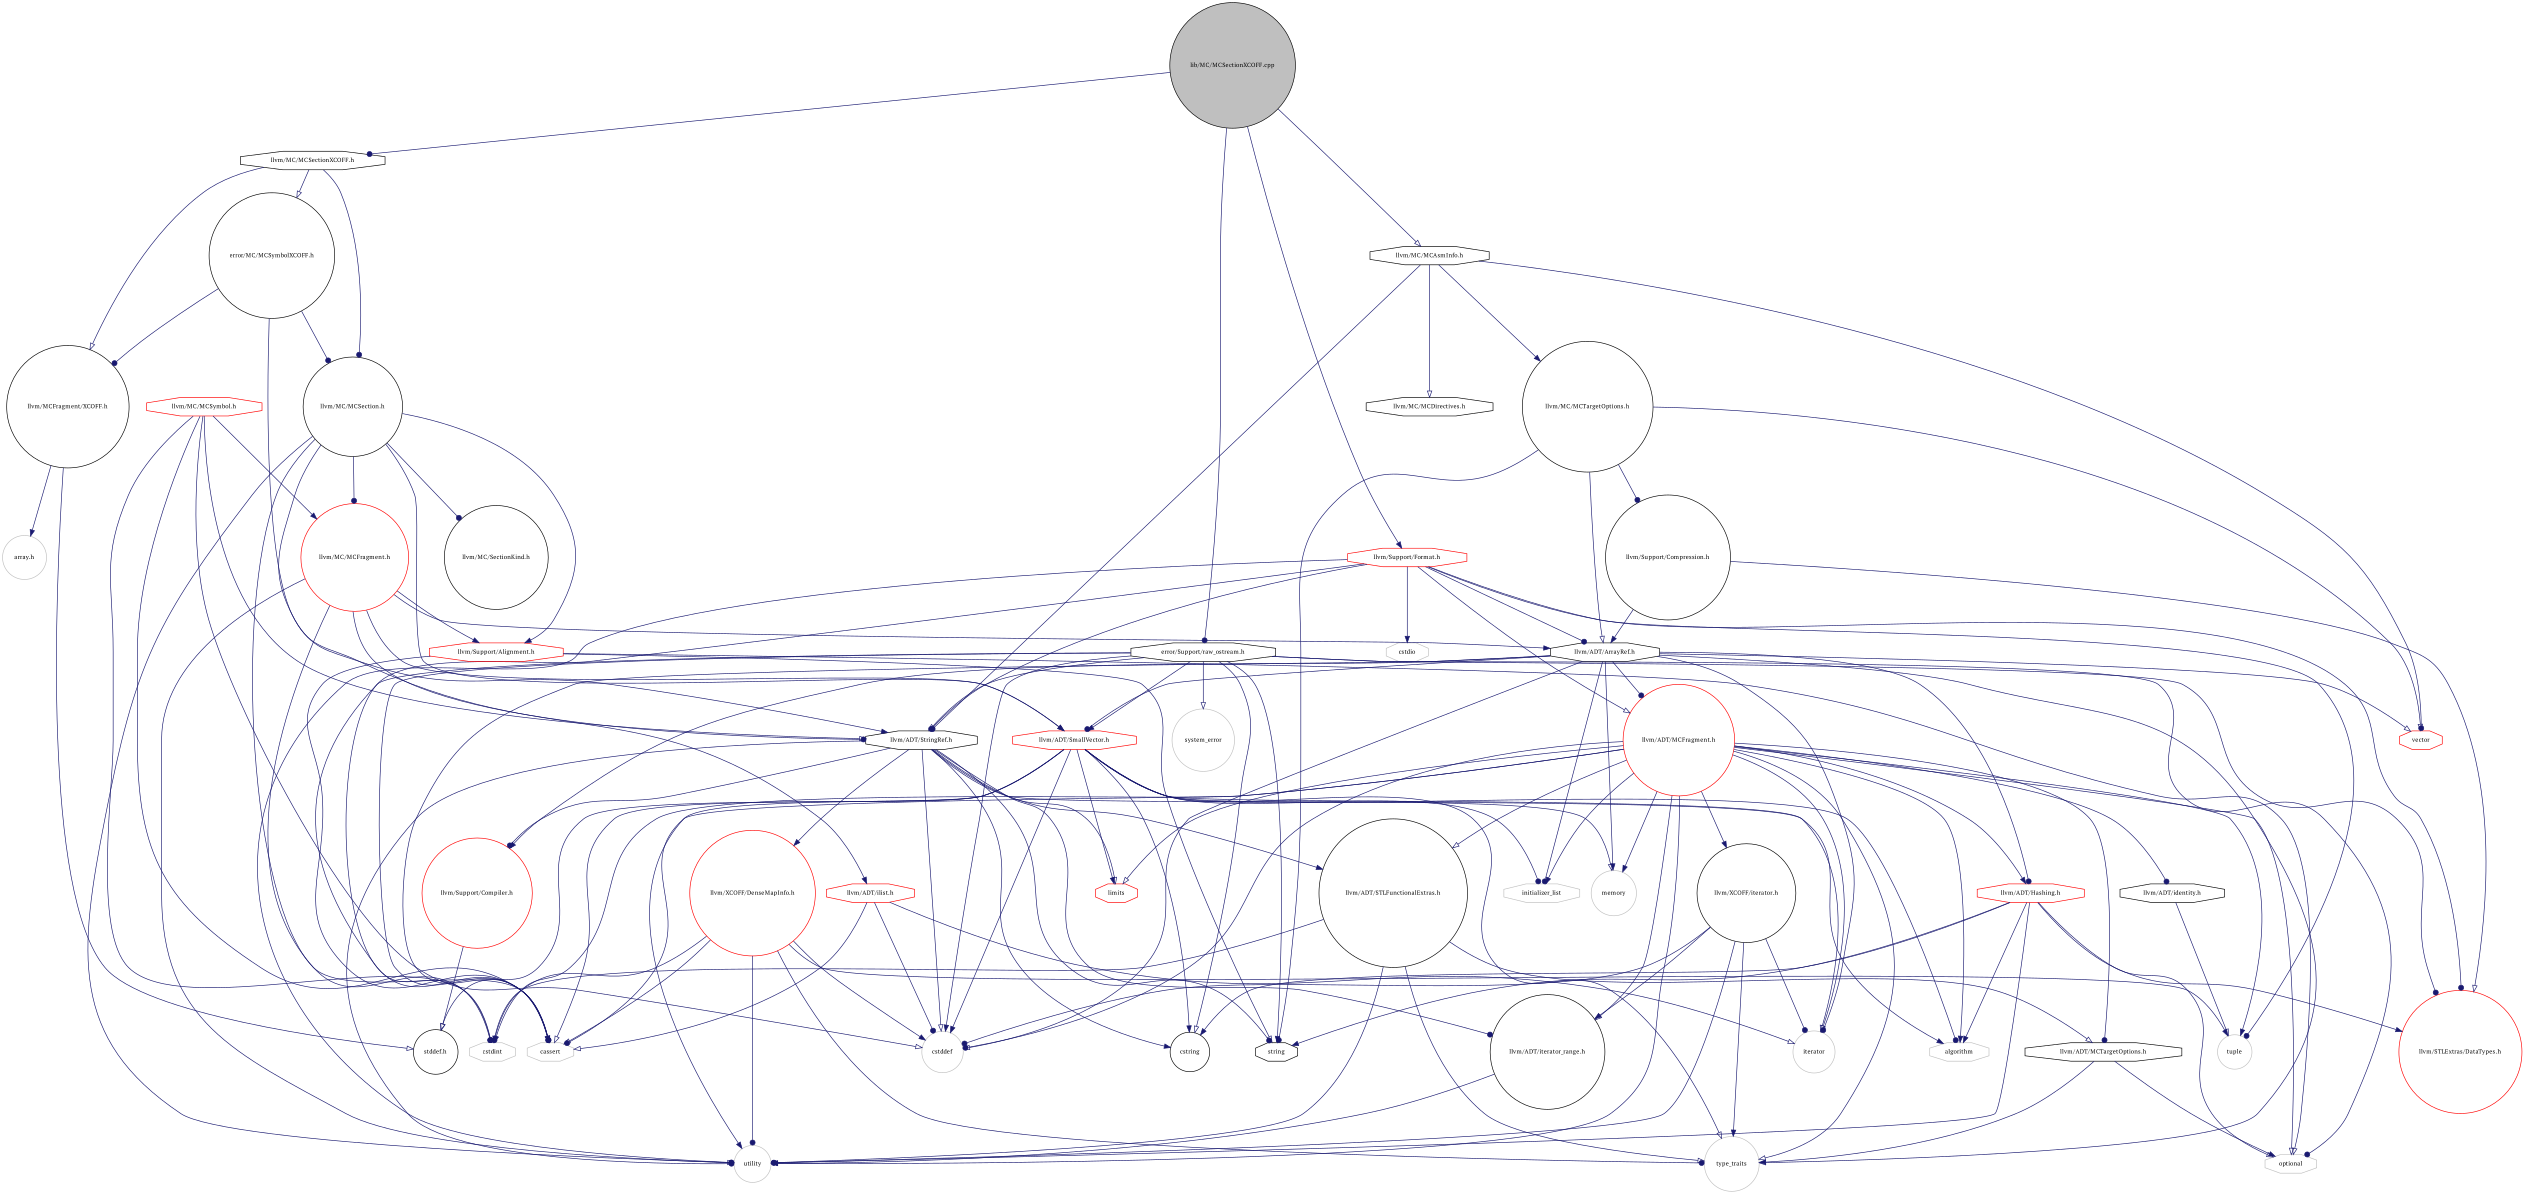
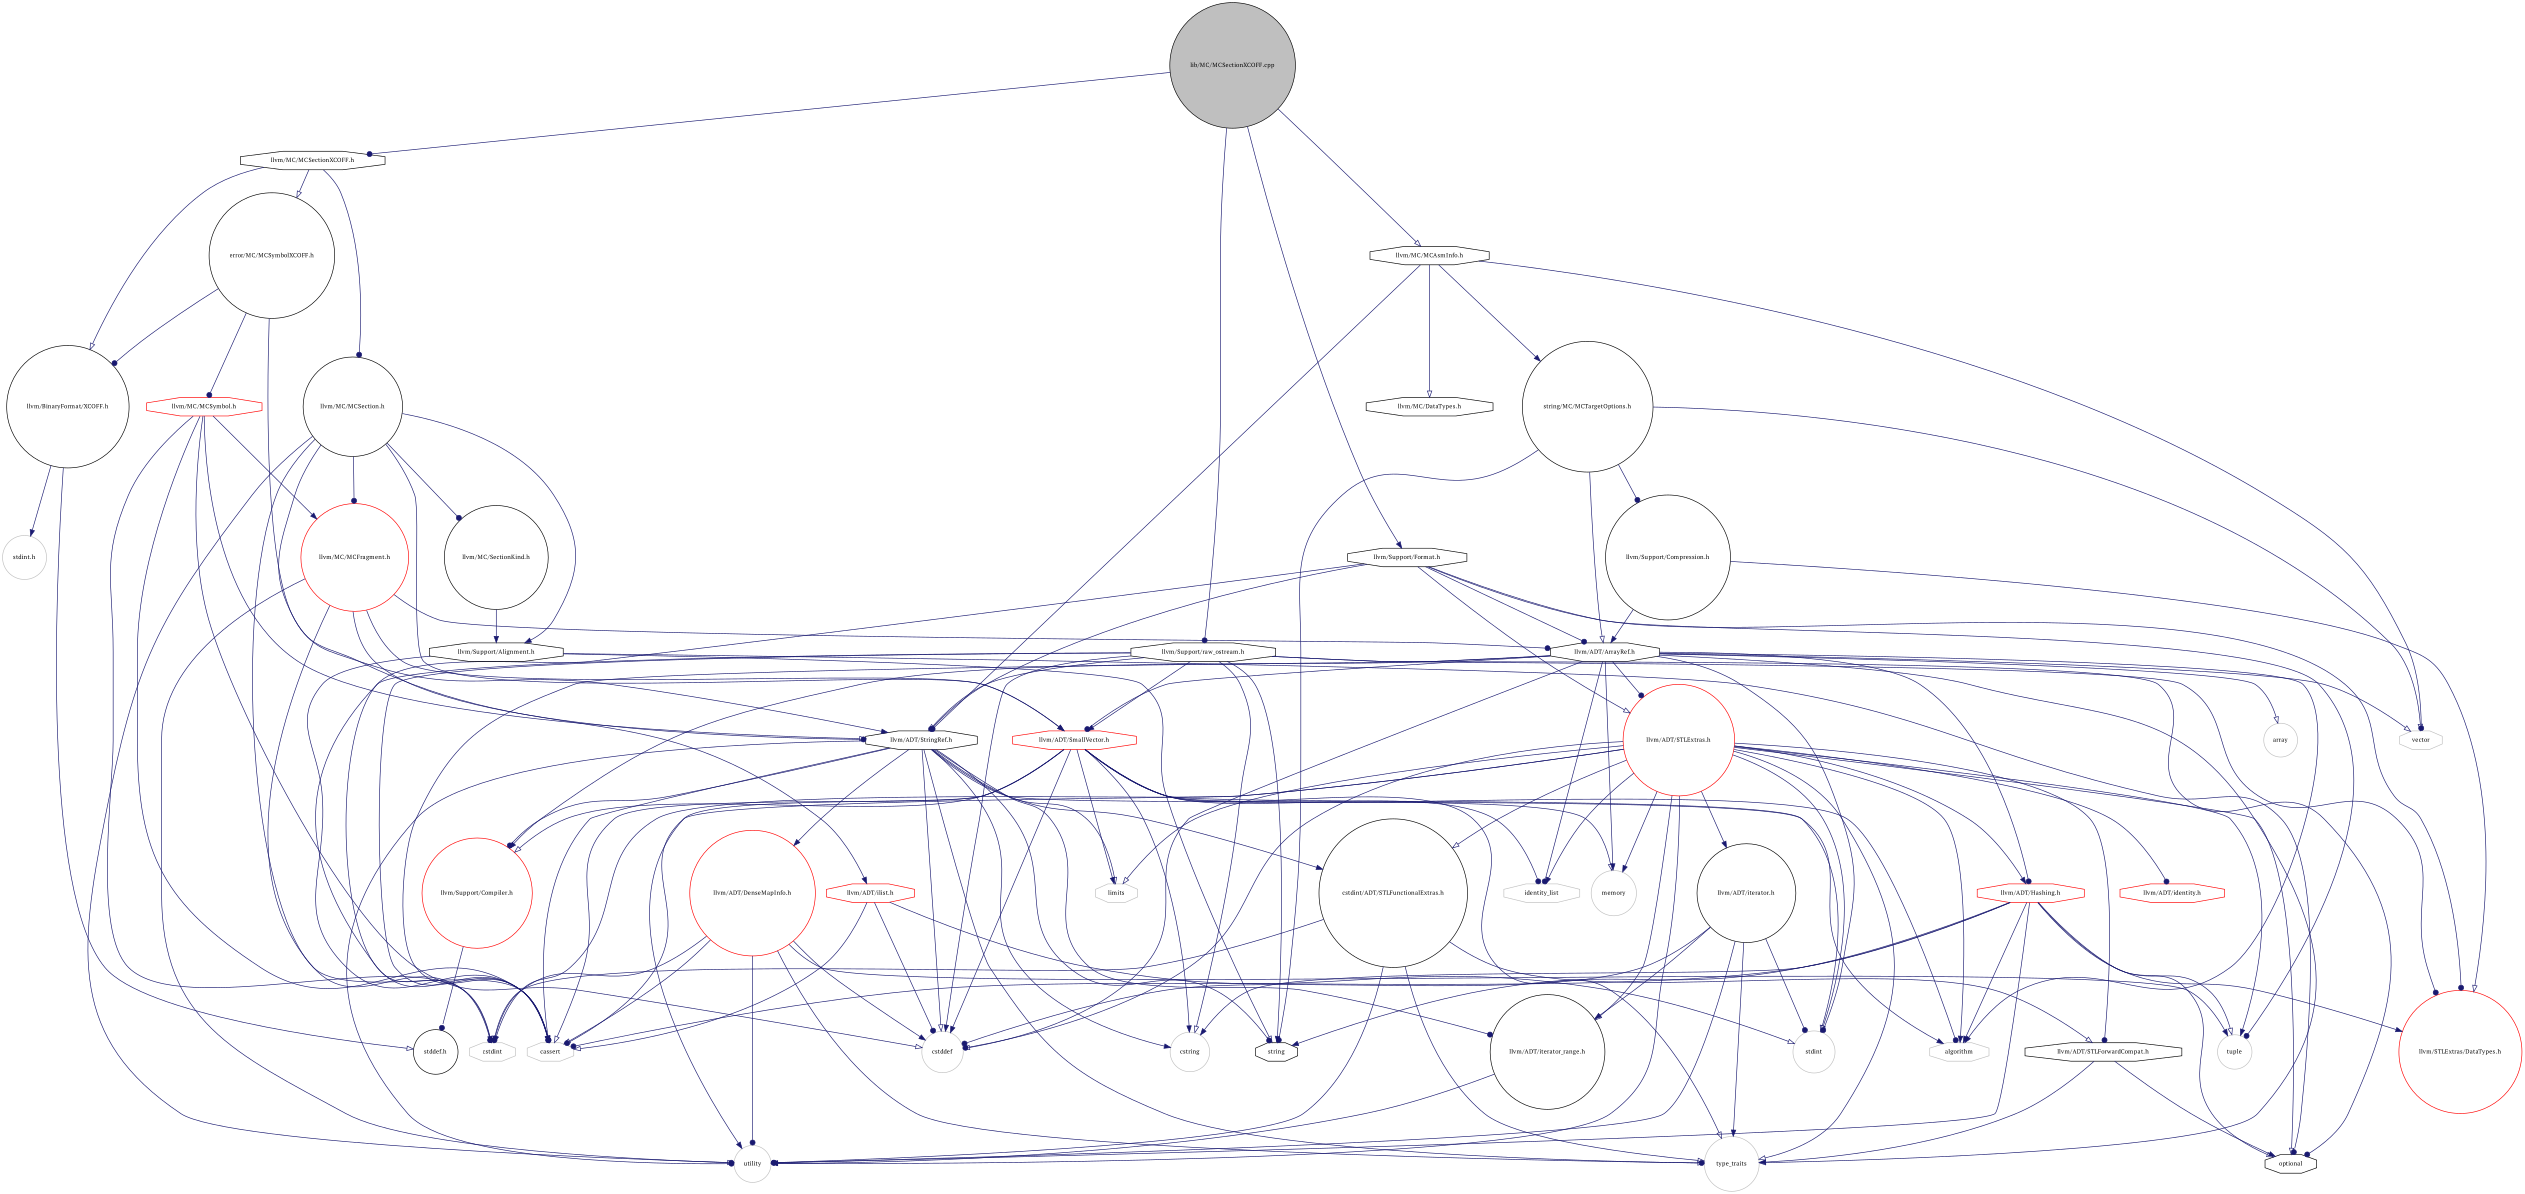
(314, 335) -> (228, 353)
(68, 407) -> (68, 407)
(1430, 407) -> (1430, 407)
(1588, 407) -> (1588, 407)
(25, 557) -> (25, 557)
(1407, 557) -> (1407, 557)
(448, 625) -> (496, 622)
(966, 638) -> (966, 638)
(496, 652) -> (496, 652)
(1203, 652) -> (1203, 652)
(1407, 652) -> none
(1653, 678) -> (1653, 678)
none -> (2306, 690)
(314, 719) -> none
(1203, 740) -> none
(1679, 740) -> (1679, 740)
none -> (2281, 740)
(2421, 740) -> (2421, 740)
(630, 808) -> (794, 805)
none -> (602, 815)
(108, 879) -> (108, 879)
(753, 893) -> (753, 893)
(1117, 893) -> (1117, 893)
(1393, 893) -> (1393, 893)
(1542, 893) -> (1542, 893)
(1746, 893) -> (1746, 893)
(2172, 893) -> (2172, 893)
(2201, 966) -> (2177, 977)
none -> (1079, 984)
(452, 991) -> (452, 991)
(1190, 1052) -> (1190, 1052)
(1814, 1052) -> (1814, 1052)
(2103, 1052) -> (2103, 1052)
none -> (1201, 1124)
(2291, 1164) -> (2291, 1164)
